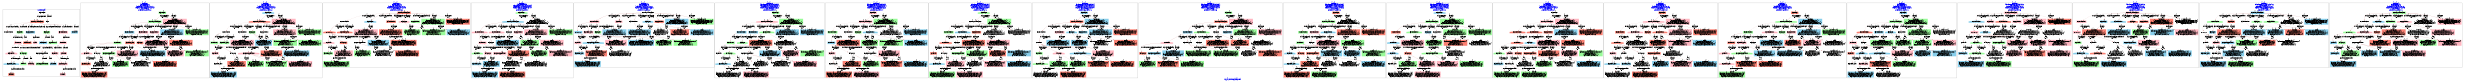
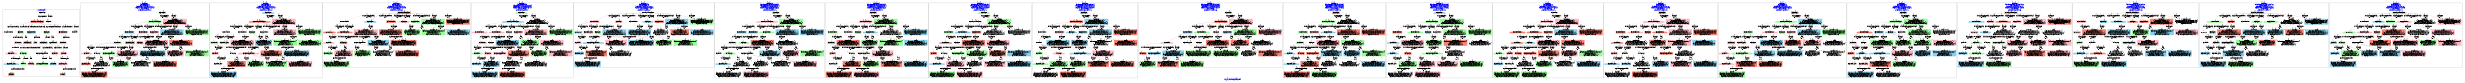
(47, 22) -> (49, 22)
(75, 32) -> (75, 32)
